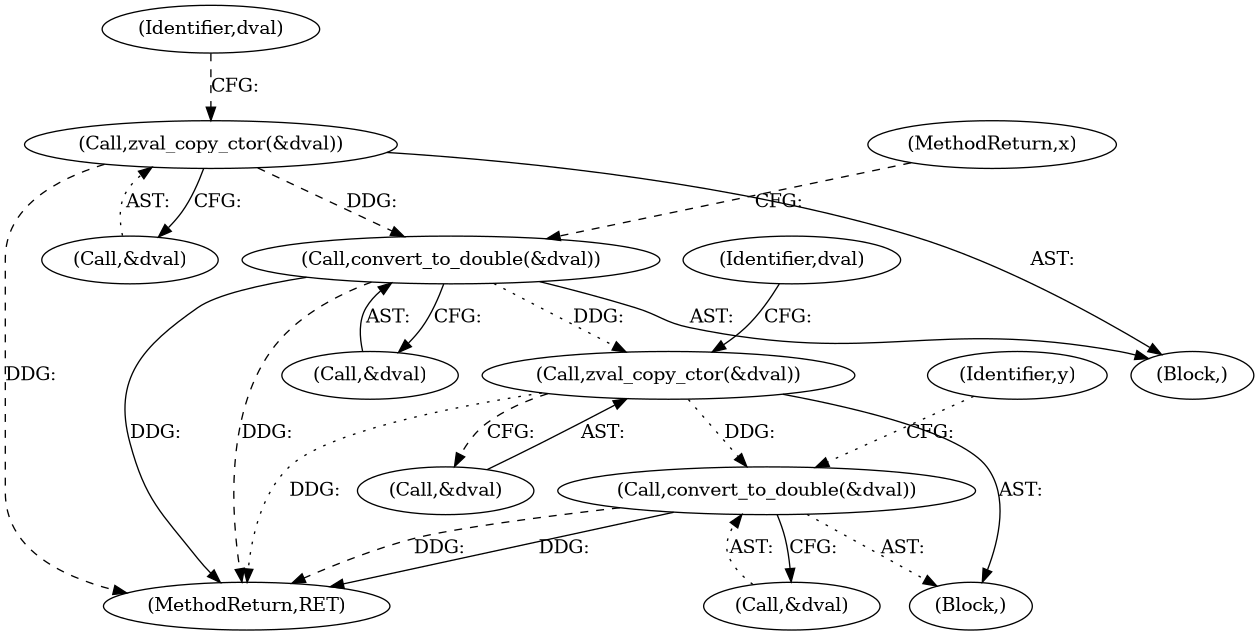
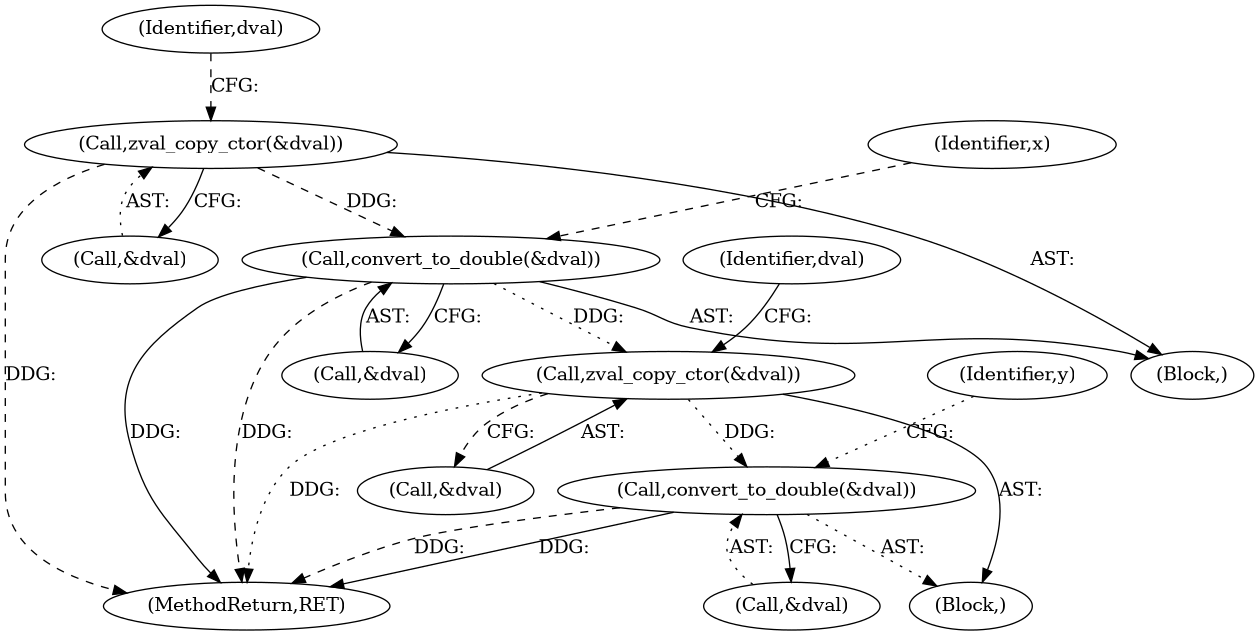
(992, 145) -> (992, 145)
